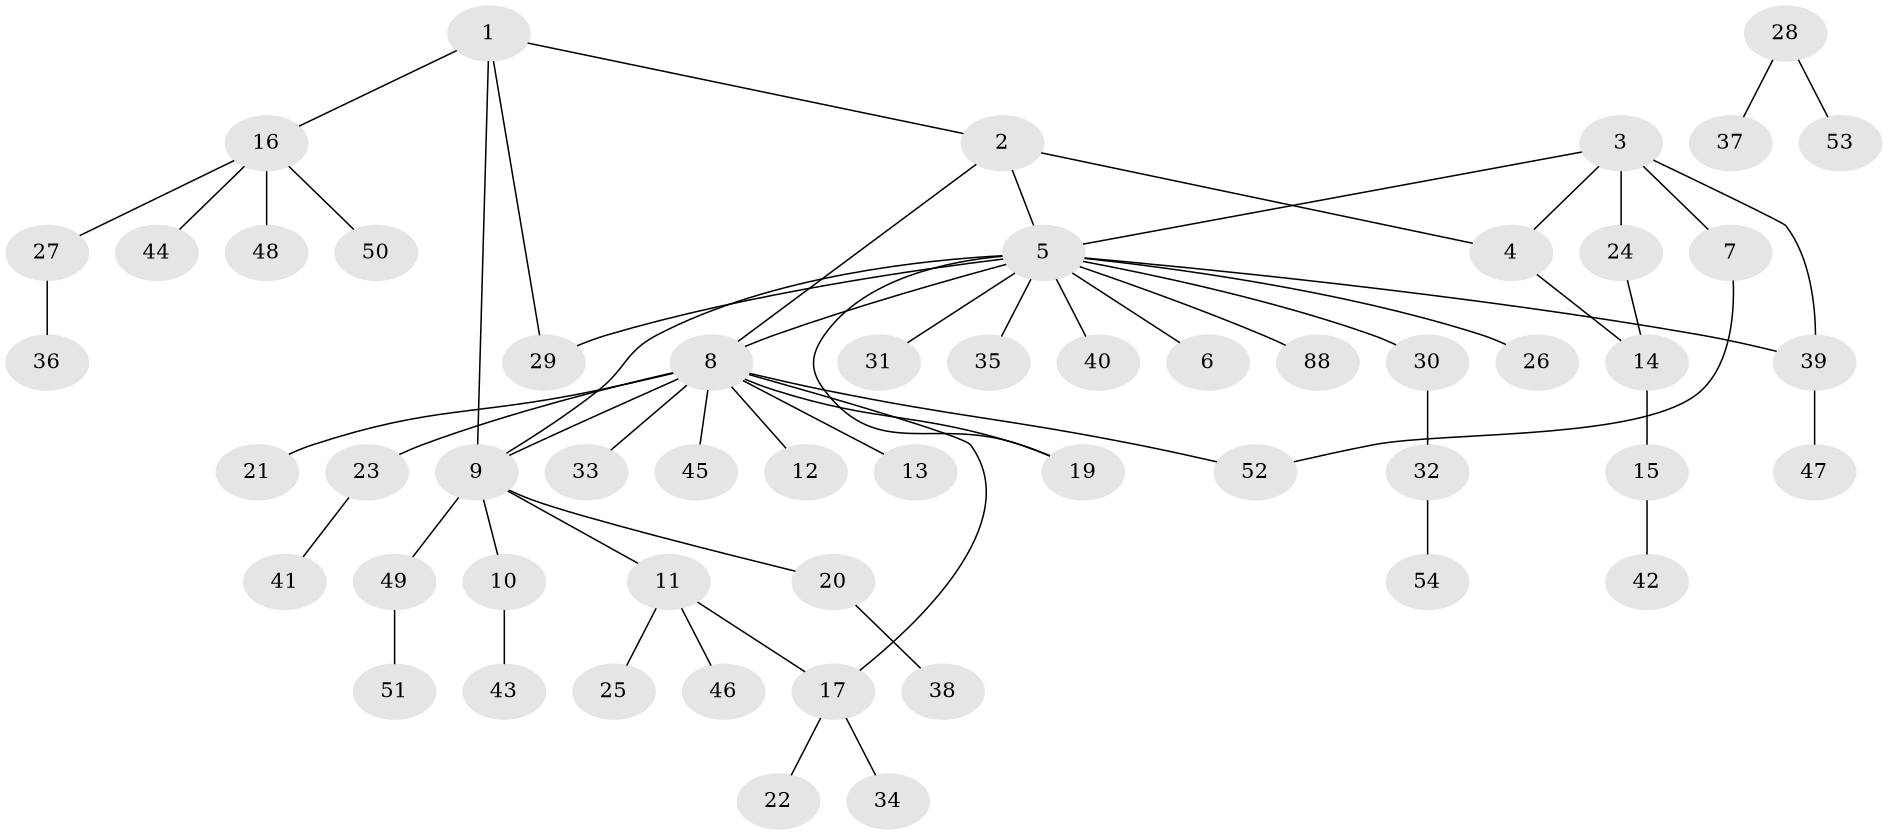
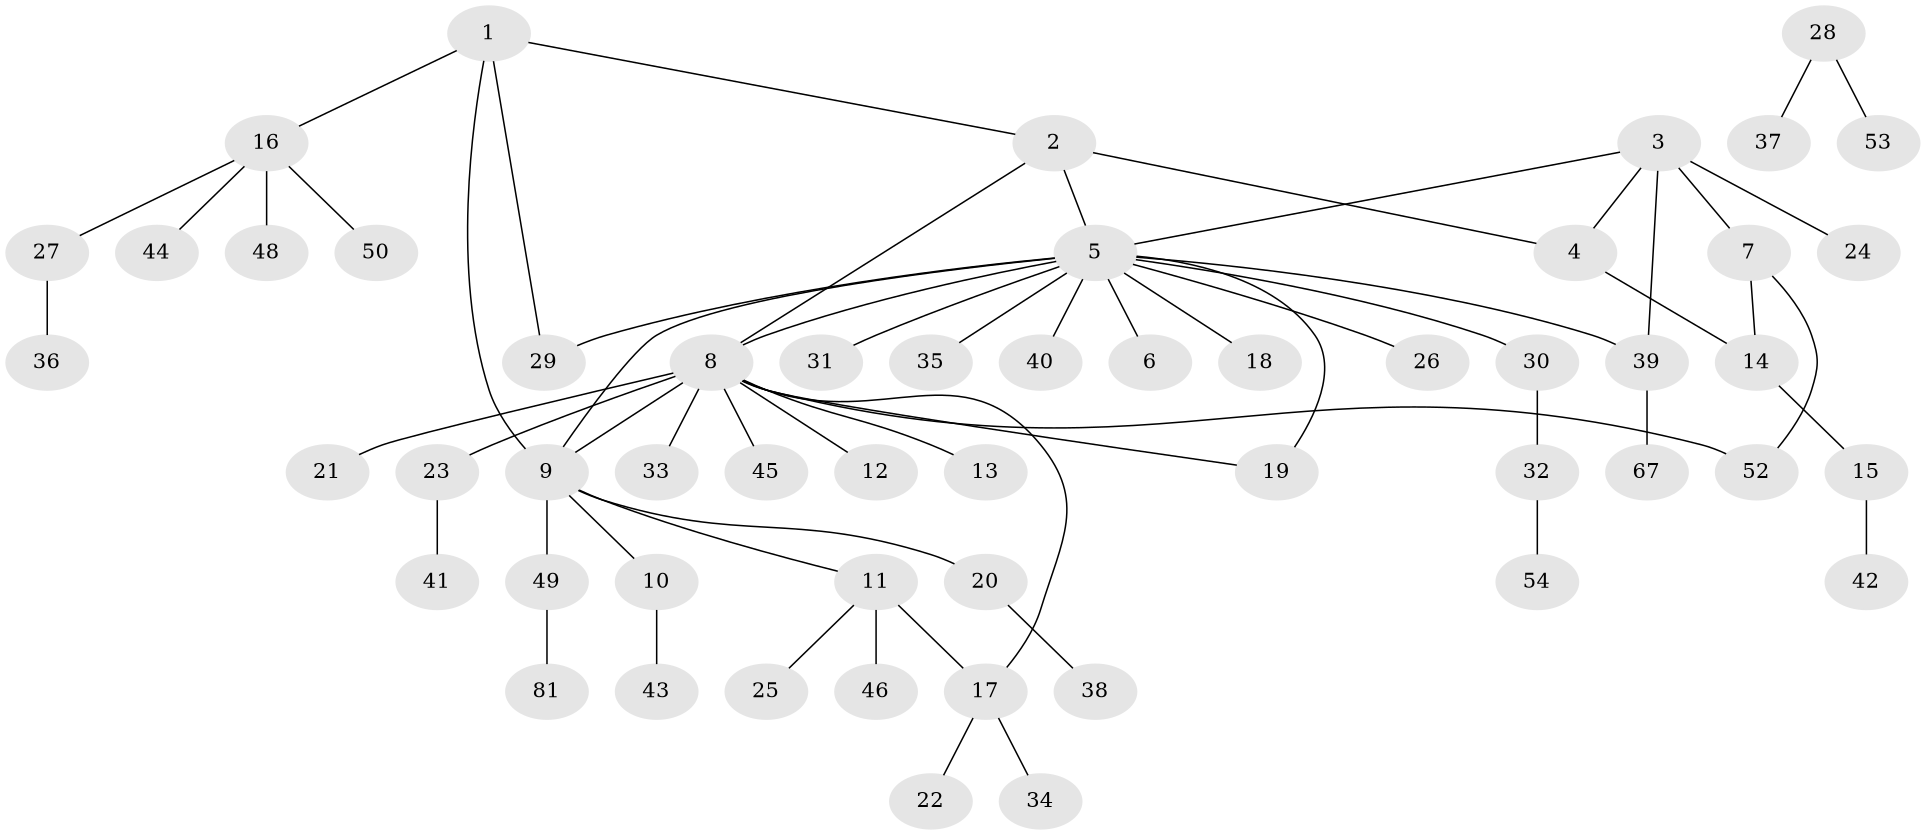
(1634, 308) -> (1753, 308)
(1318, 363) -> (1260, 363)
(1815, 472) -> (1647, 472)
(395, 692) -> (547, 692)
